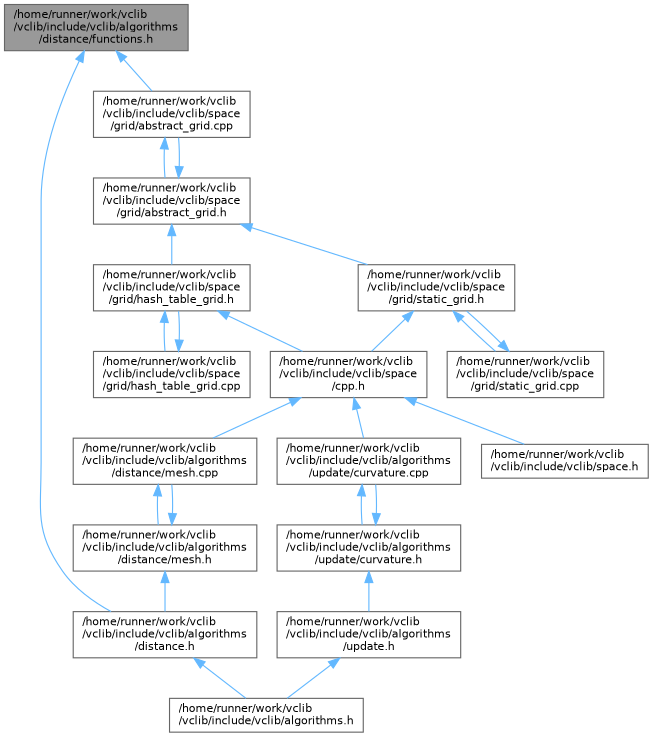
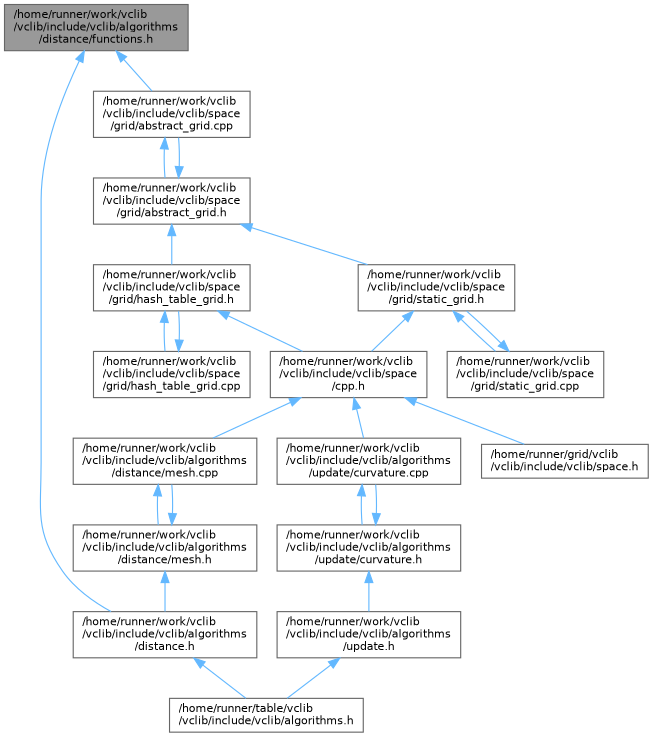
(565, 461) -> (565, 461)
(266, 715) -> (266, 715)
